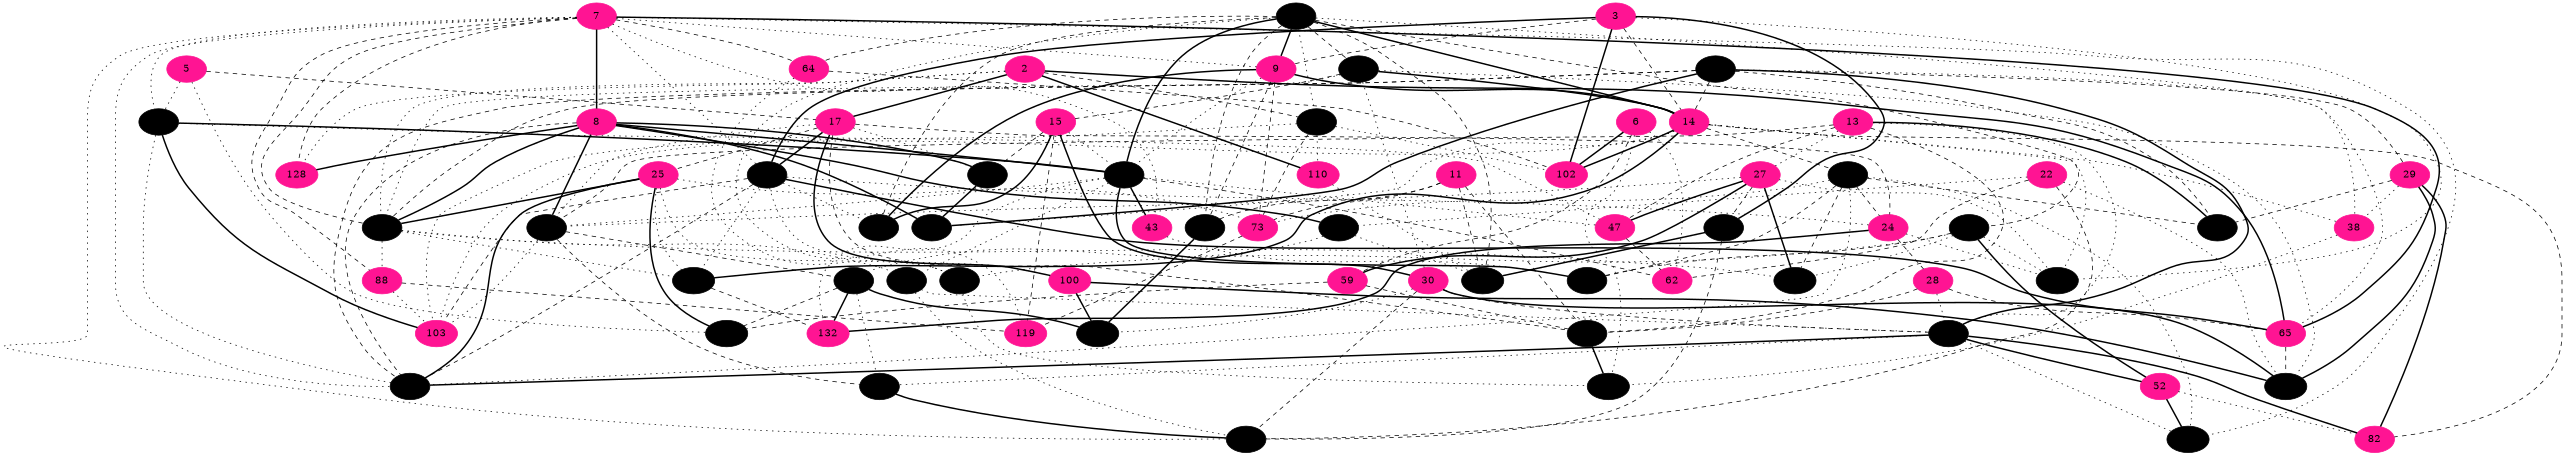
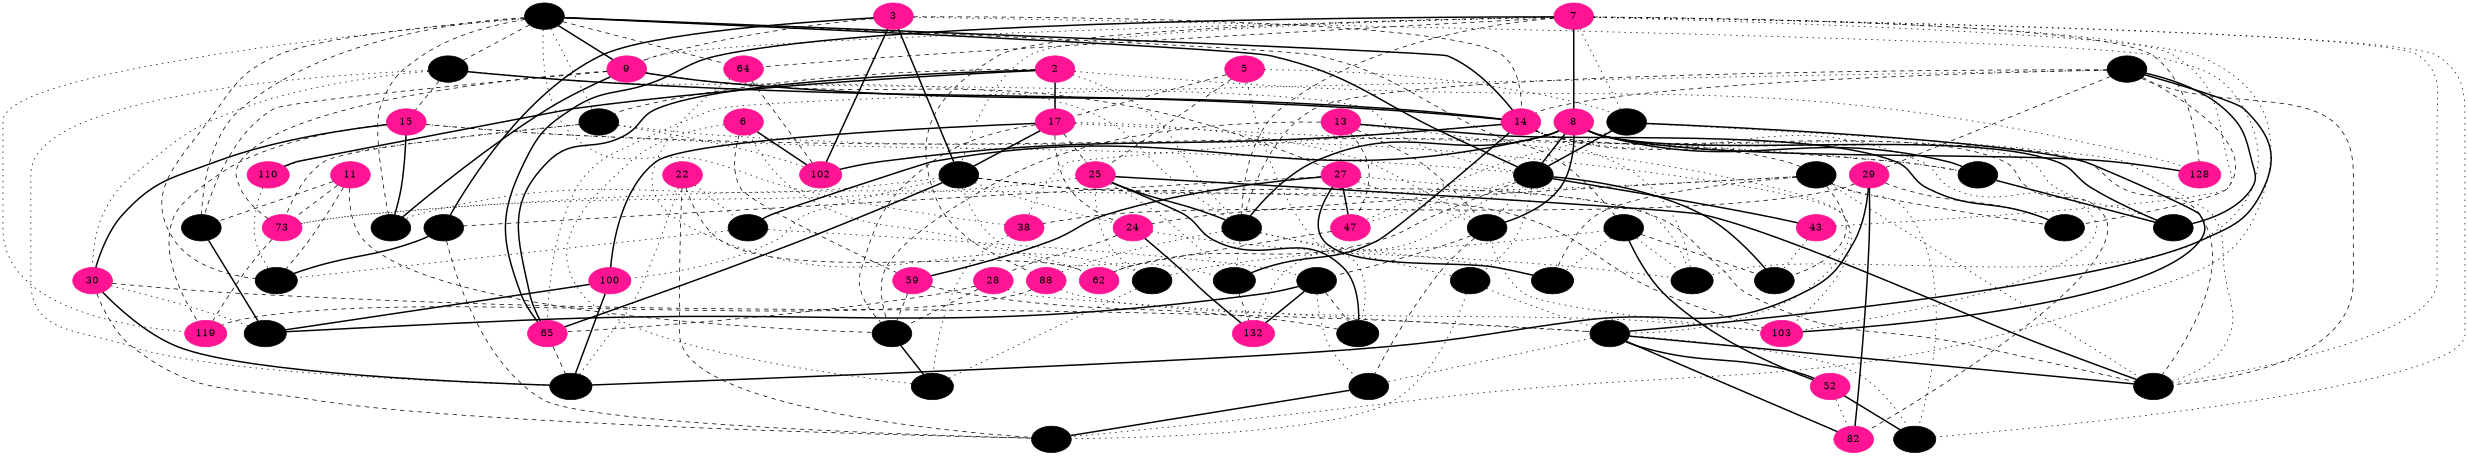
none -> (1161, 113)
none -> (1170, 122)
(2383, 201) -> (1368, 210)
